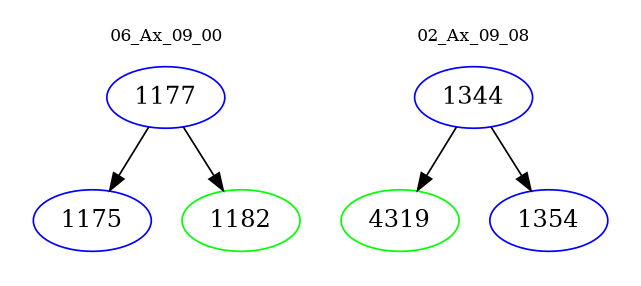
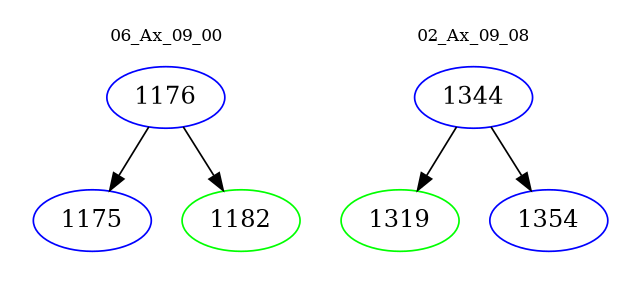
(166, 97) -> (166, 97)
(400, 221) -> (400, 221)
